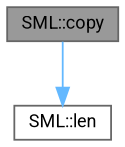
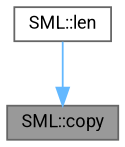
(63, 65) -> (63, 65)
